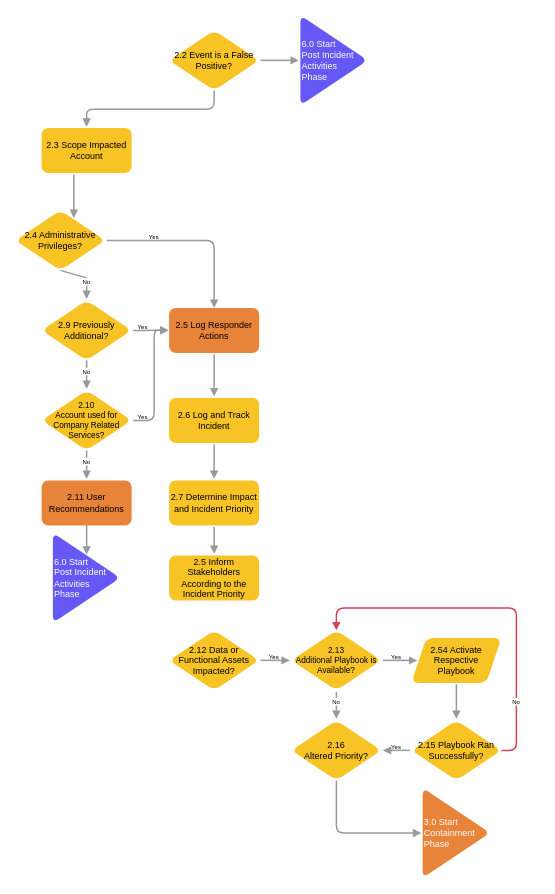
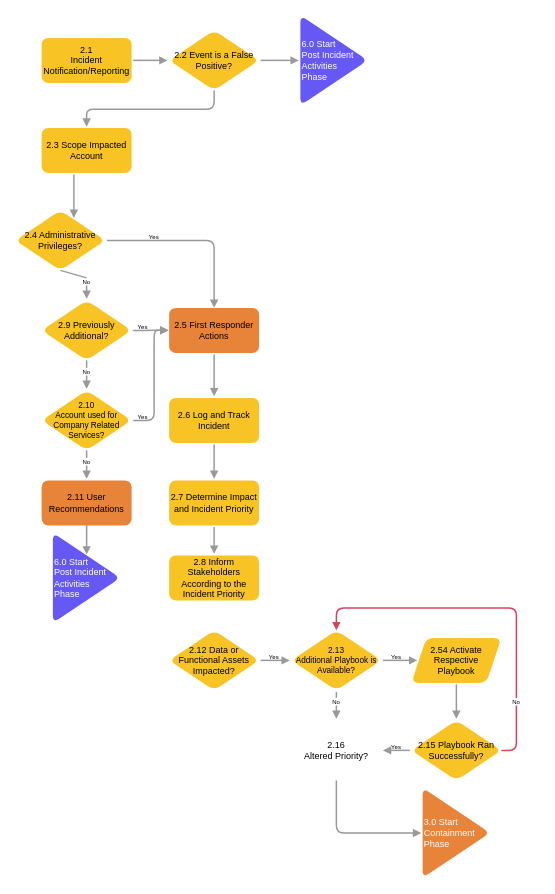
none -> (87, 60)
none -> (147, 60)
(214, 330) -> (214, 330)
(214, 578) -> (214, 578)
(336, 750) -> (336, 750)
